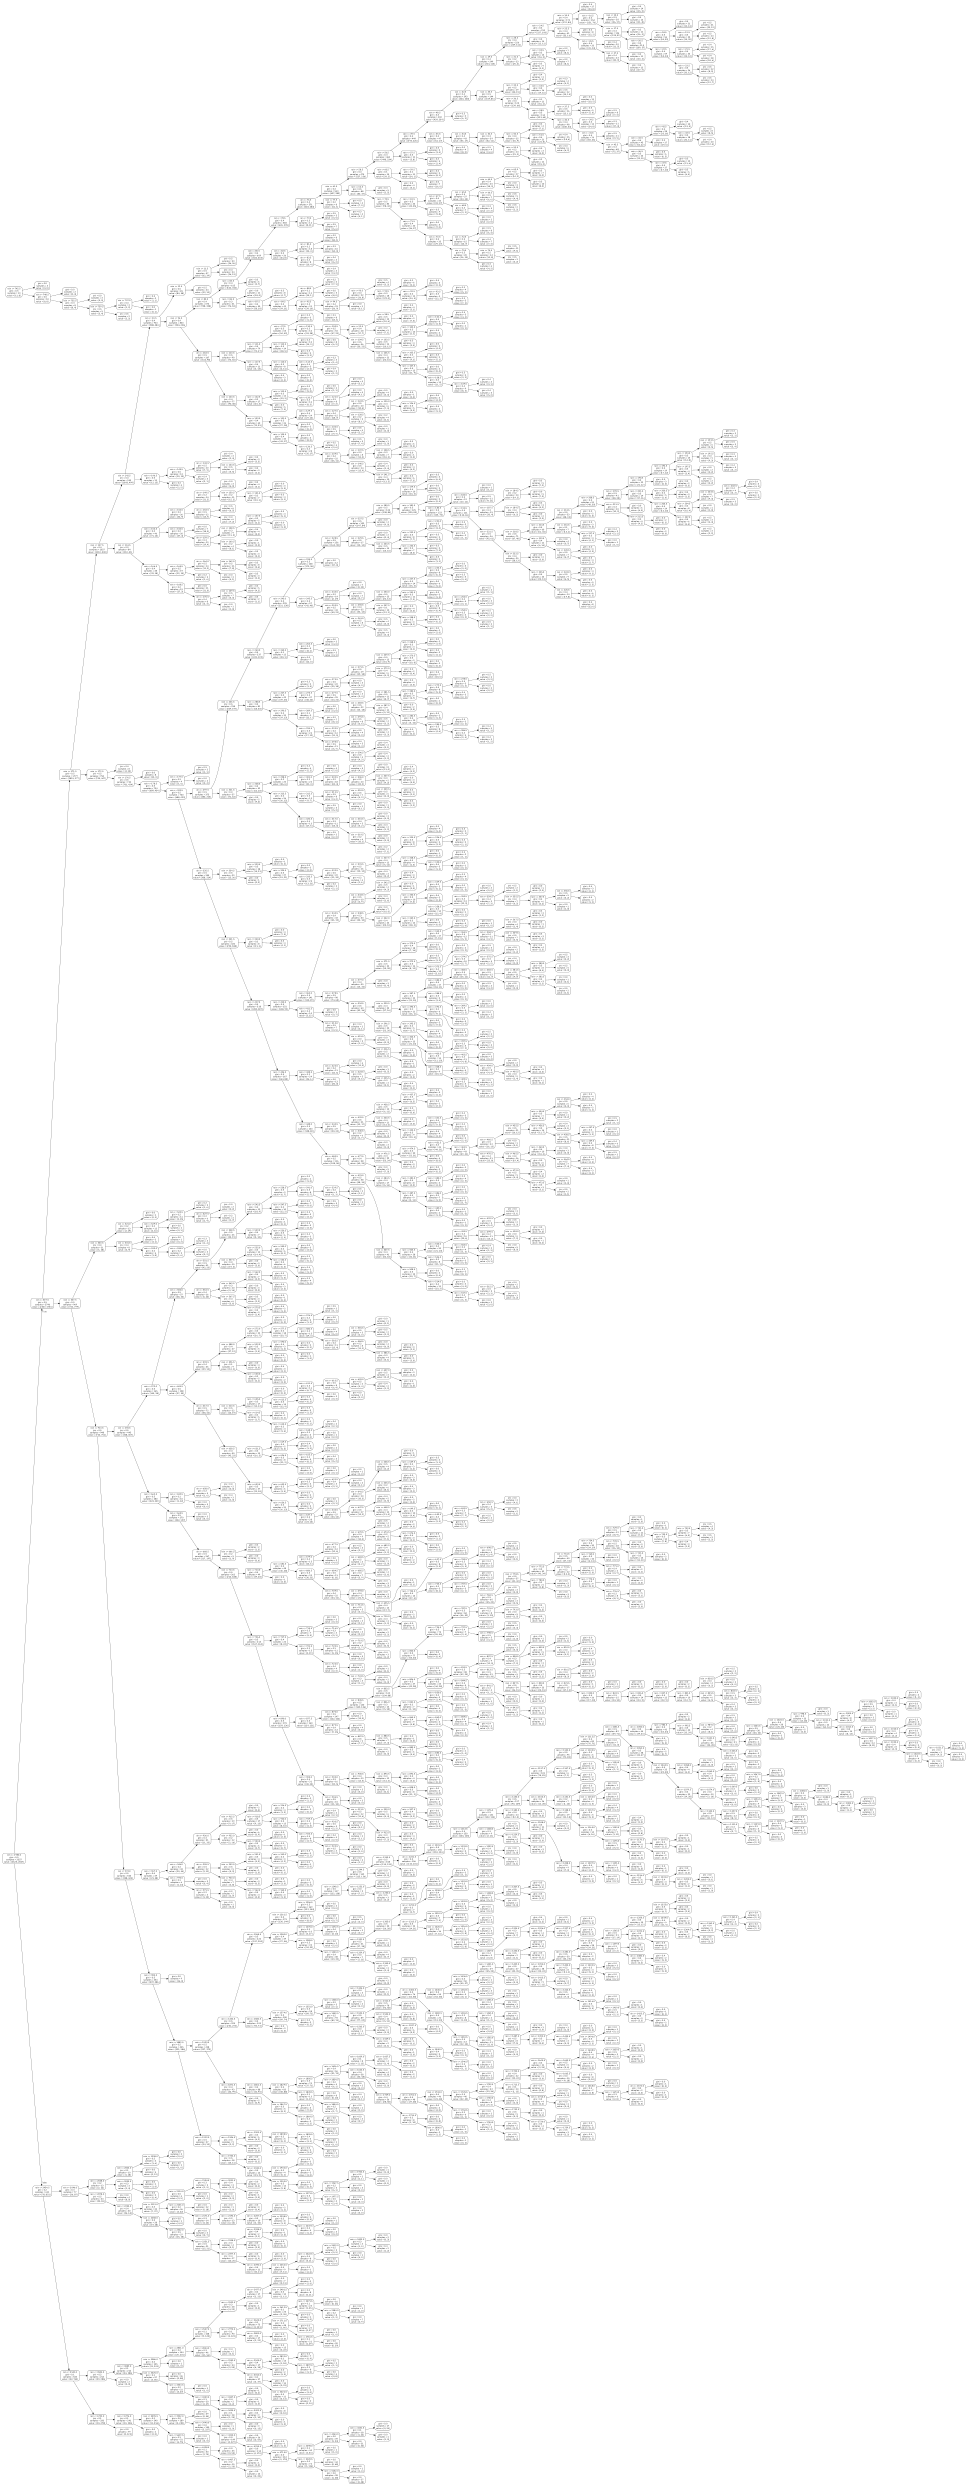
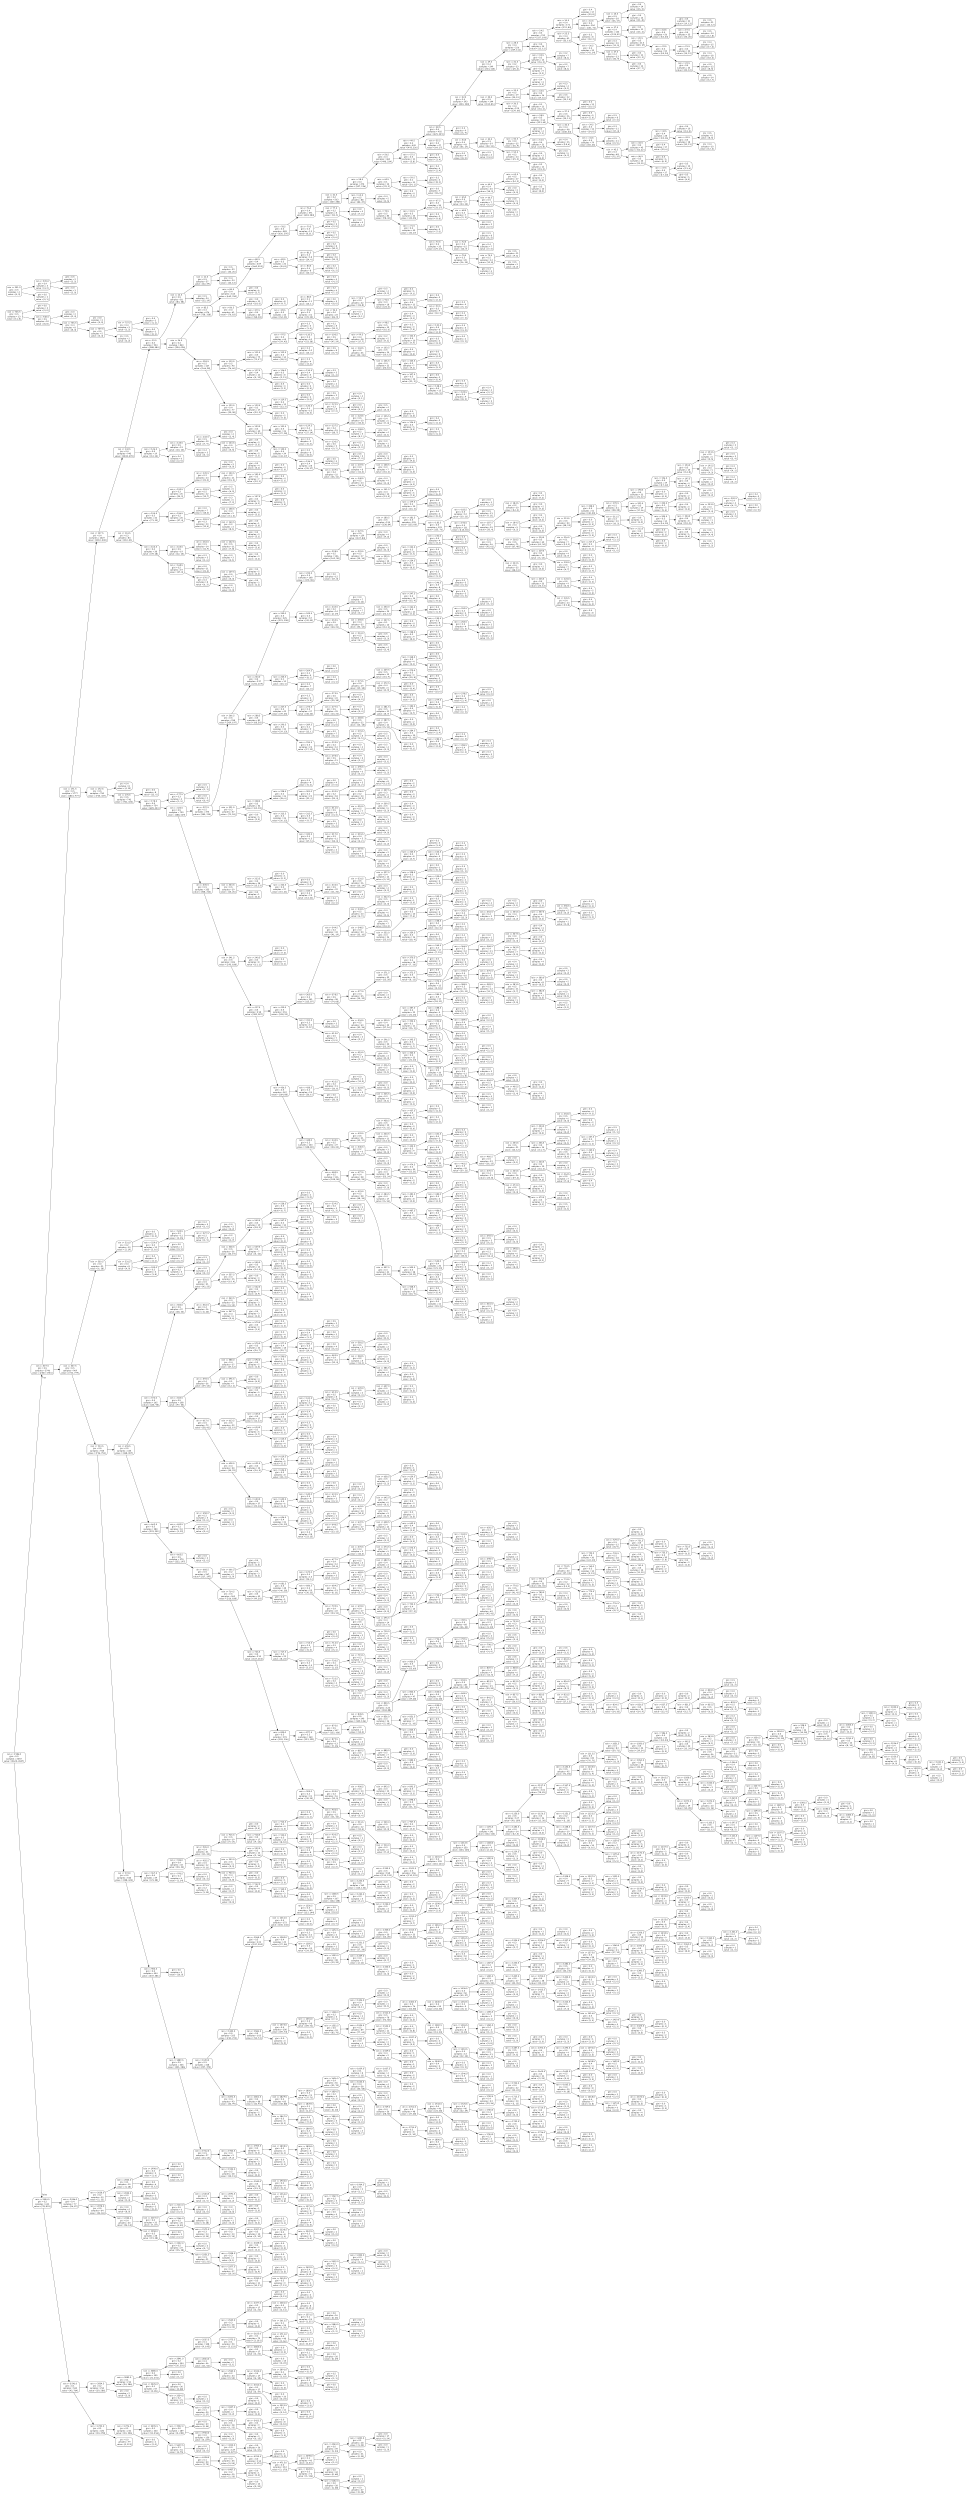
(240, 1863) -> (240, 1858)
